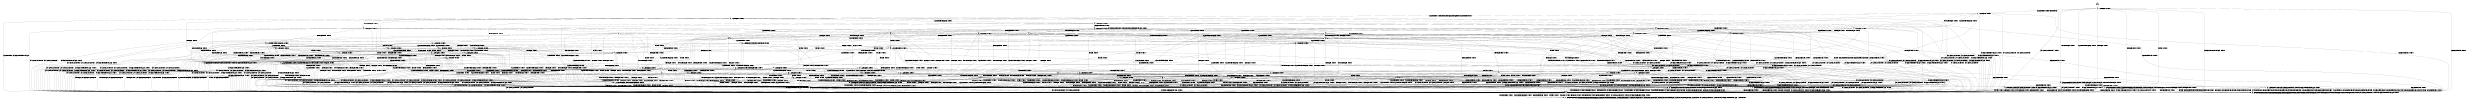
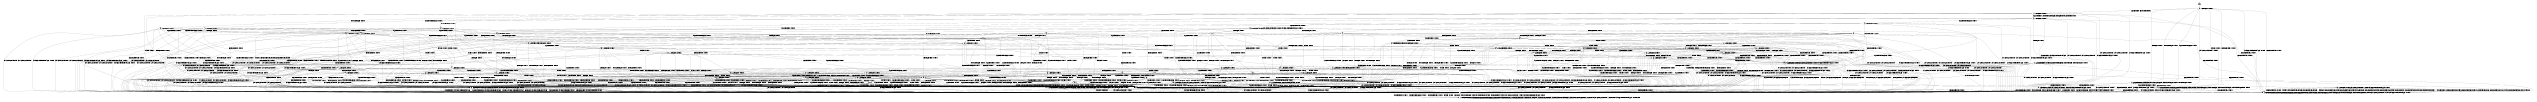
none -> (1231, 31)
none -> (555, 78)
(1076, 80) -> (811, 34)
